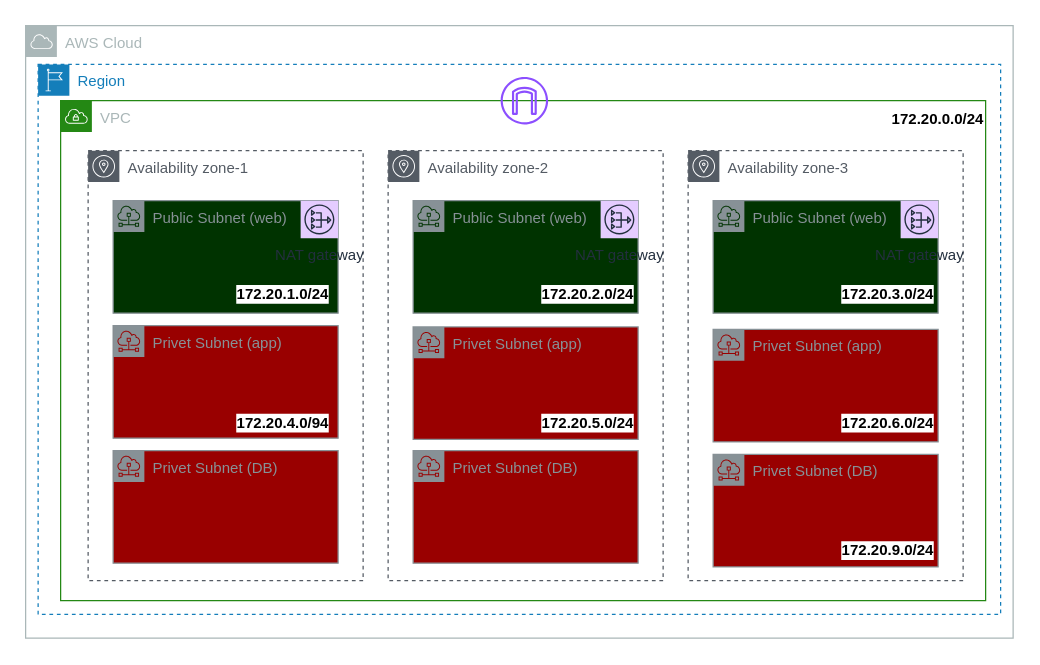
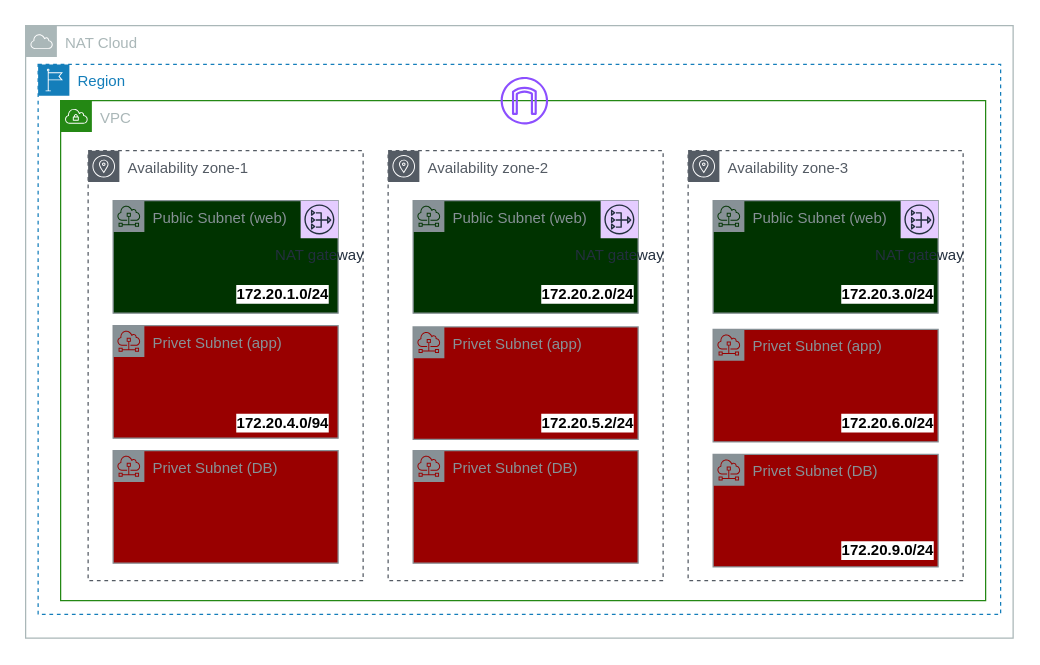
(100, 43) -> (100, 43)
(938, 119) -> none
(588, 423) -> (588, 423)
